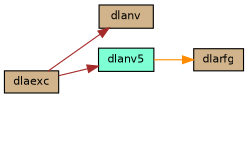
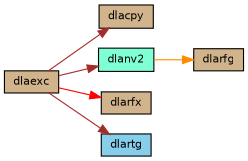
(126, 17) -> (126, 17)
(126, 60) -> (126, 60)
none -> (126, 103)
none -> (126, 145)
